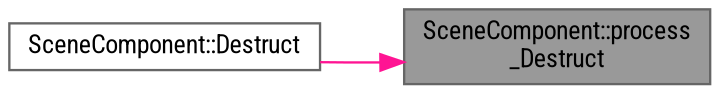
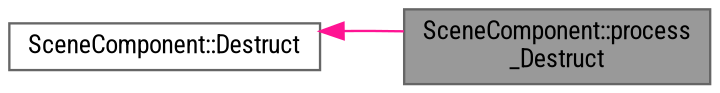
(350, 62) -> (374, 31)
